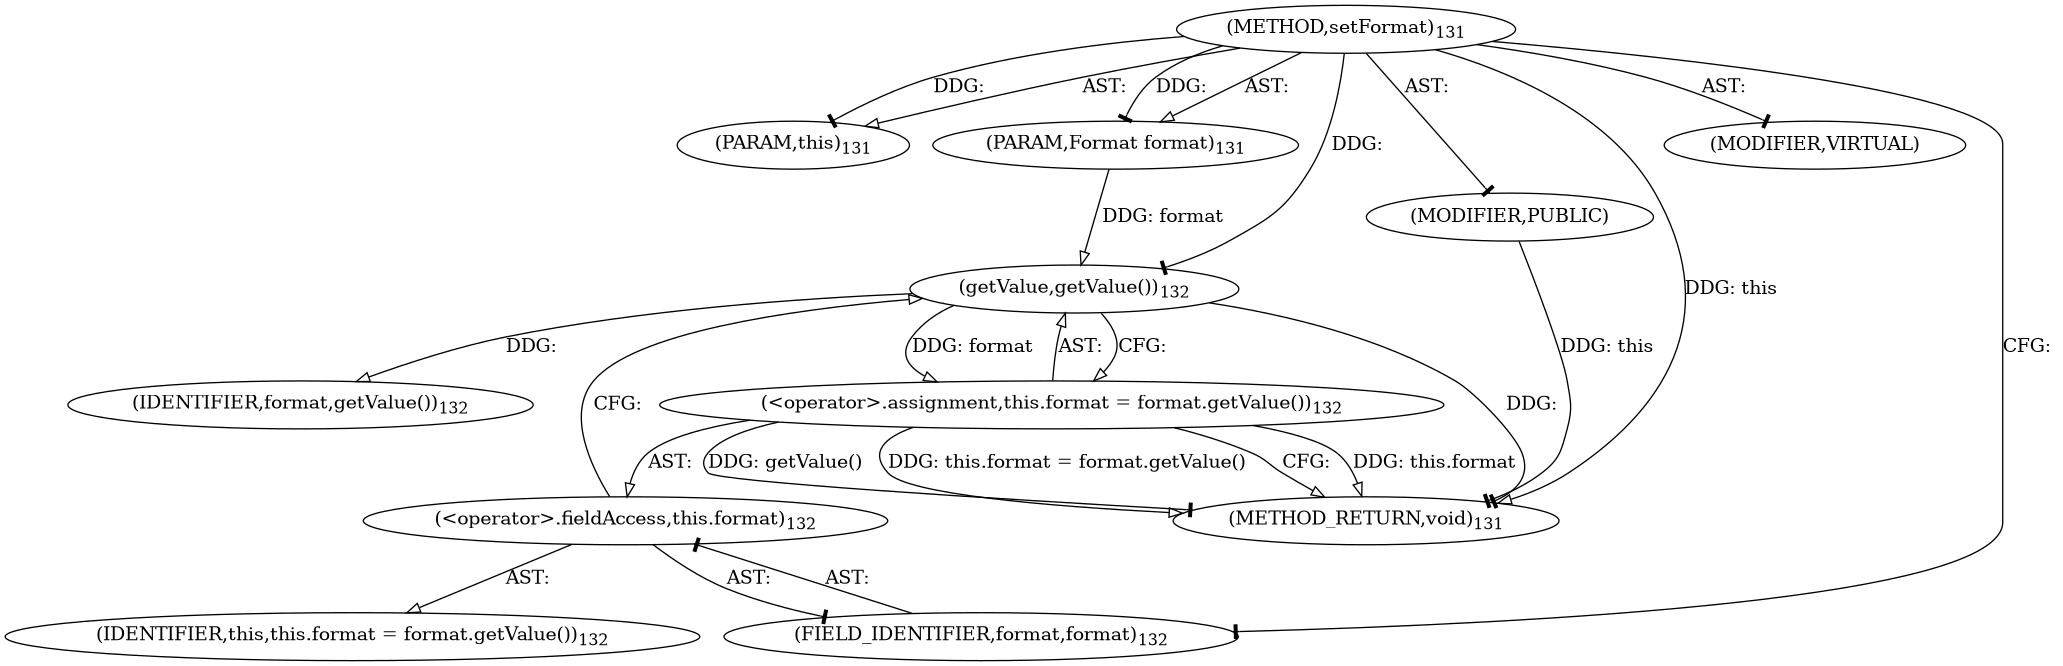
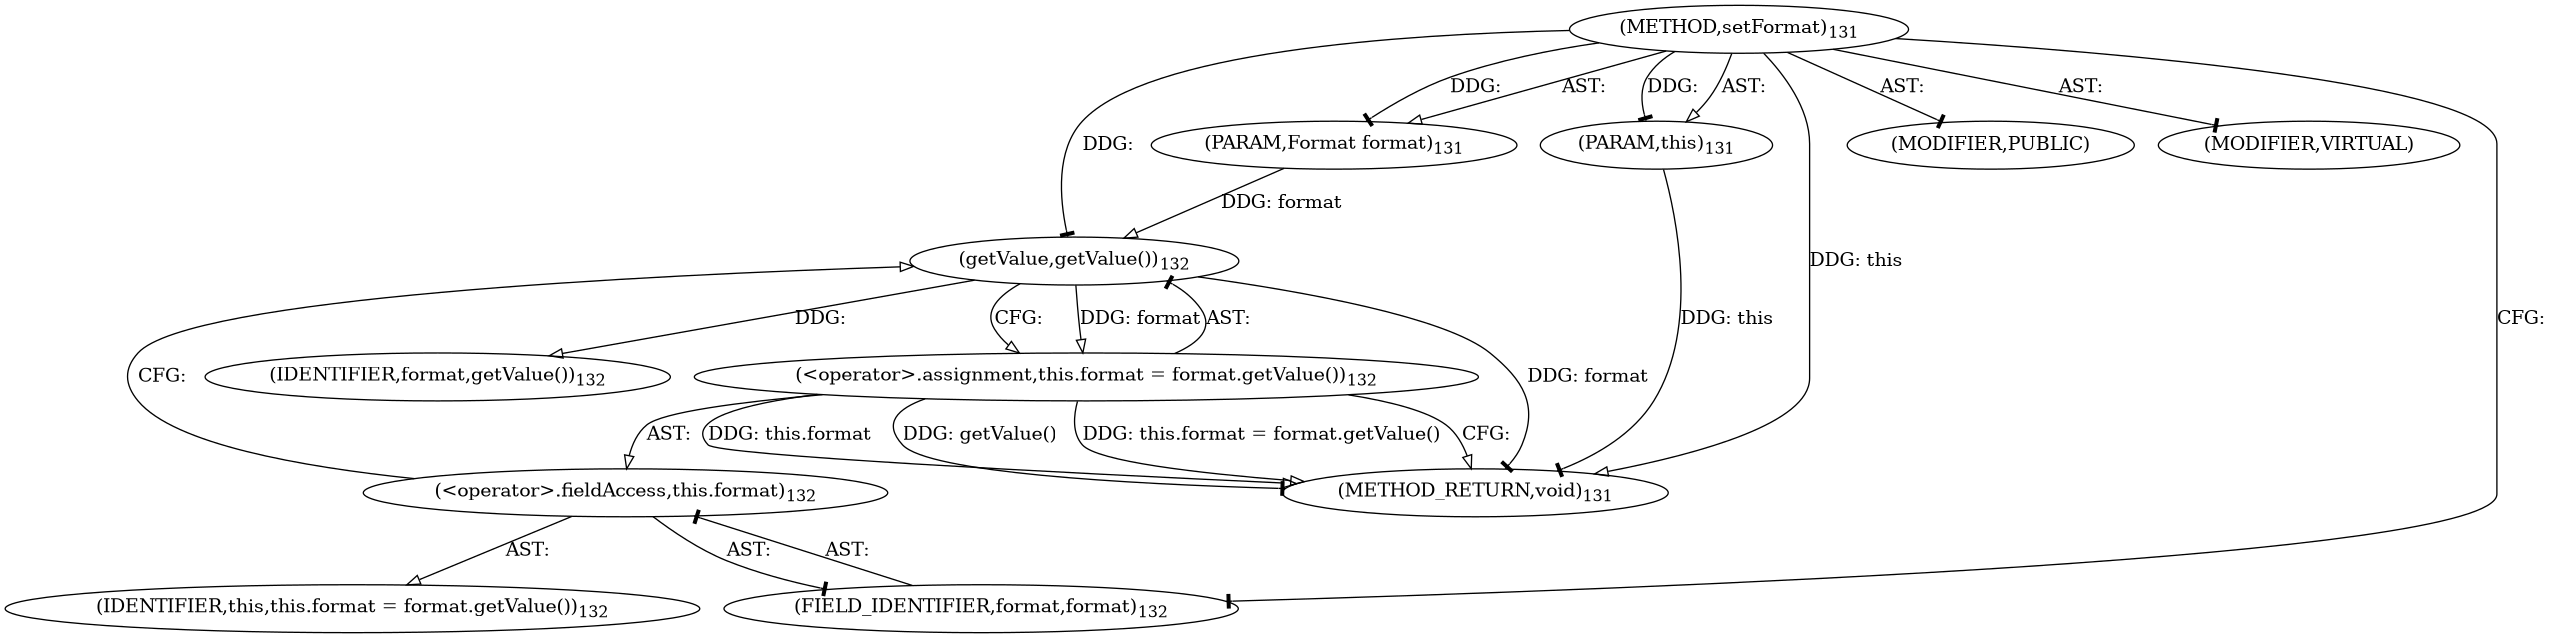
(1056, 353) -> (1205, 320)
(1568, 386) -> (1676, 344)
(1535, 405) -> (1588, 377)
